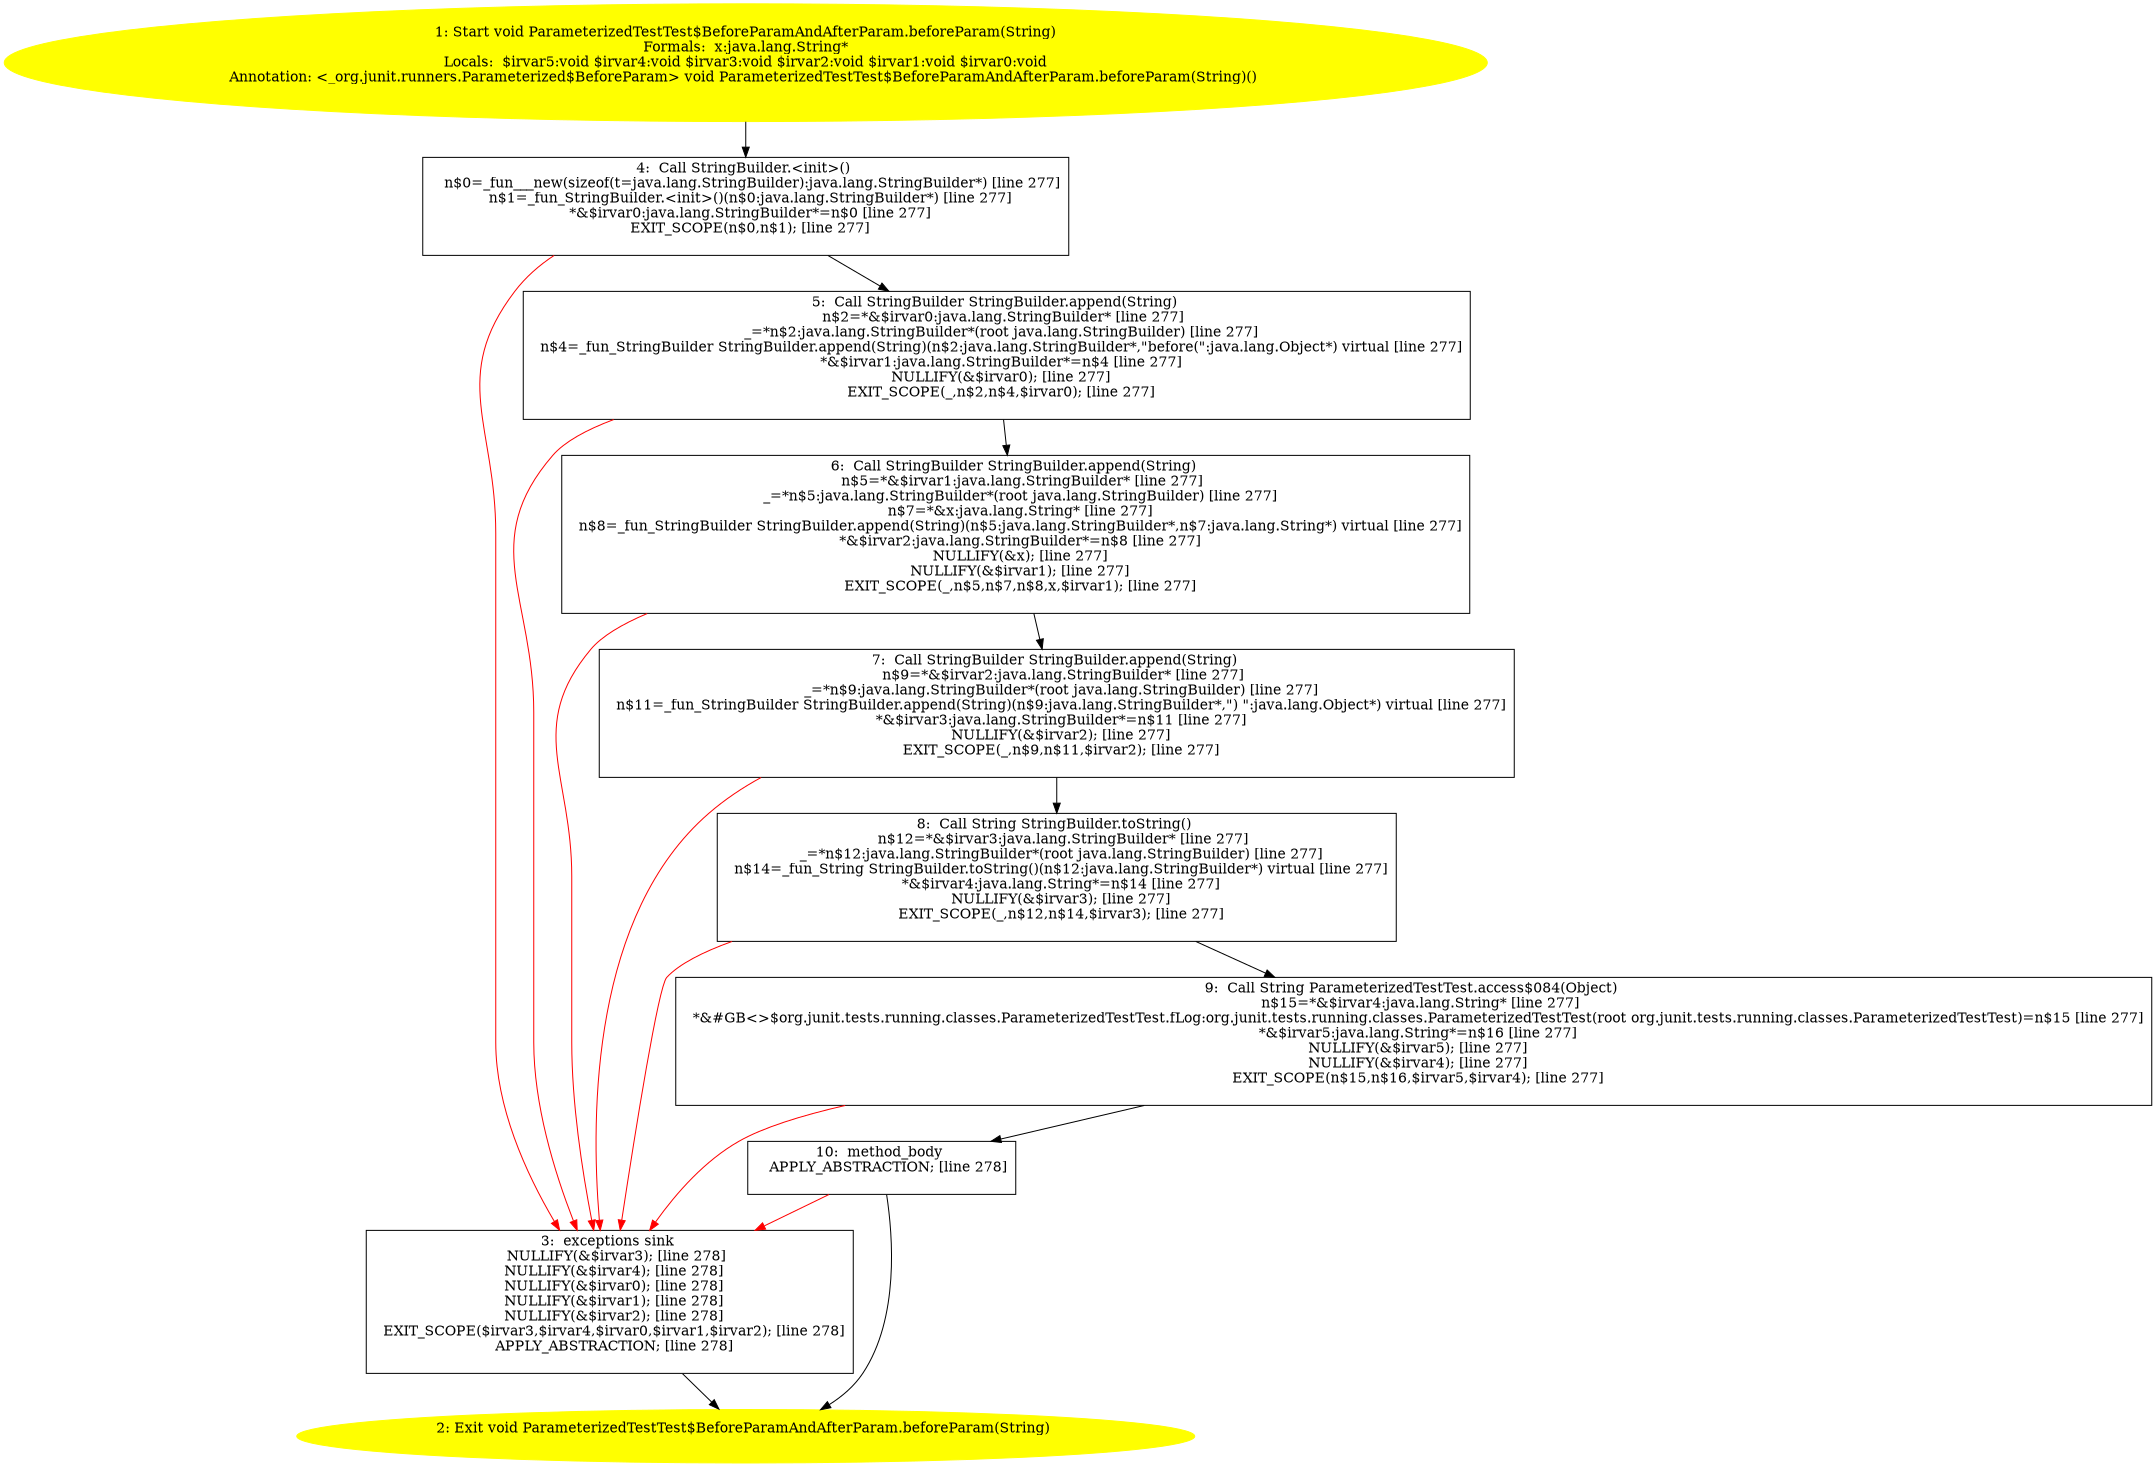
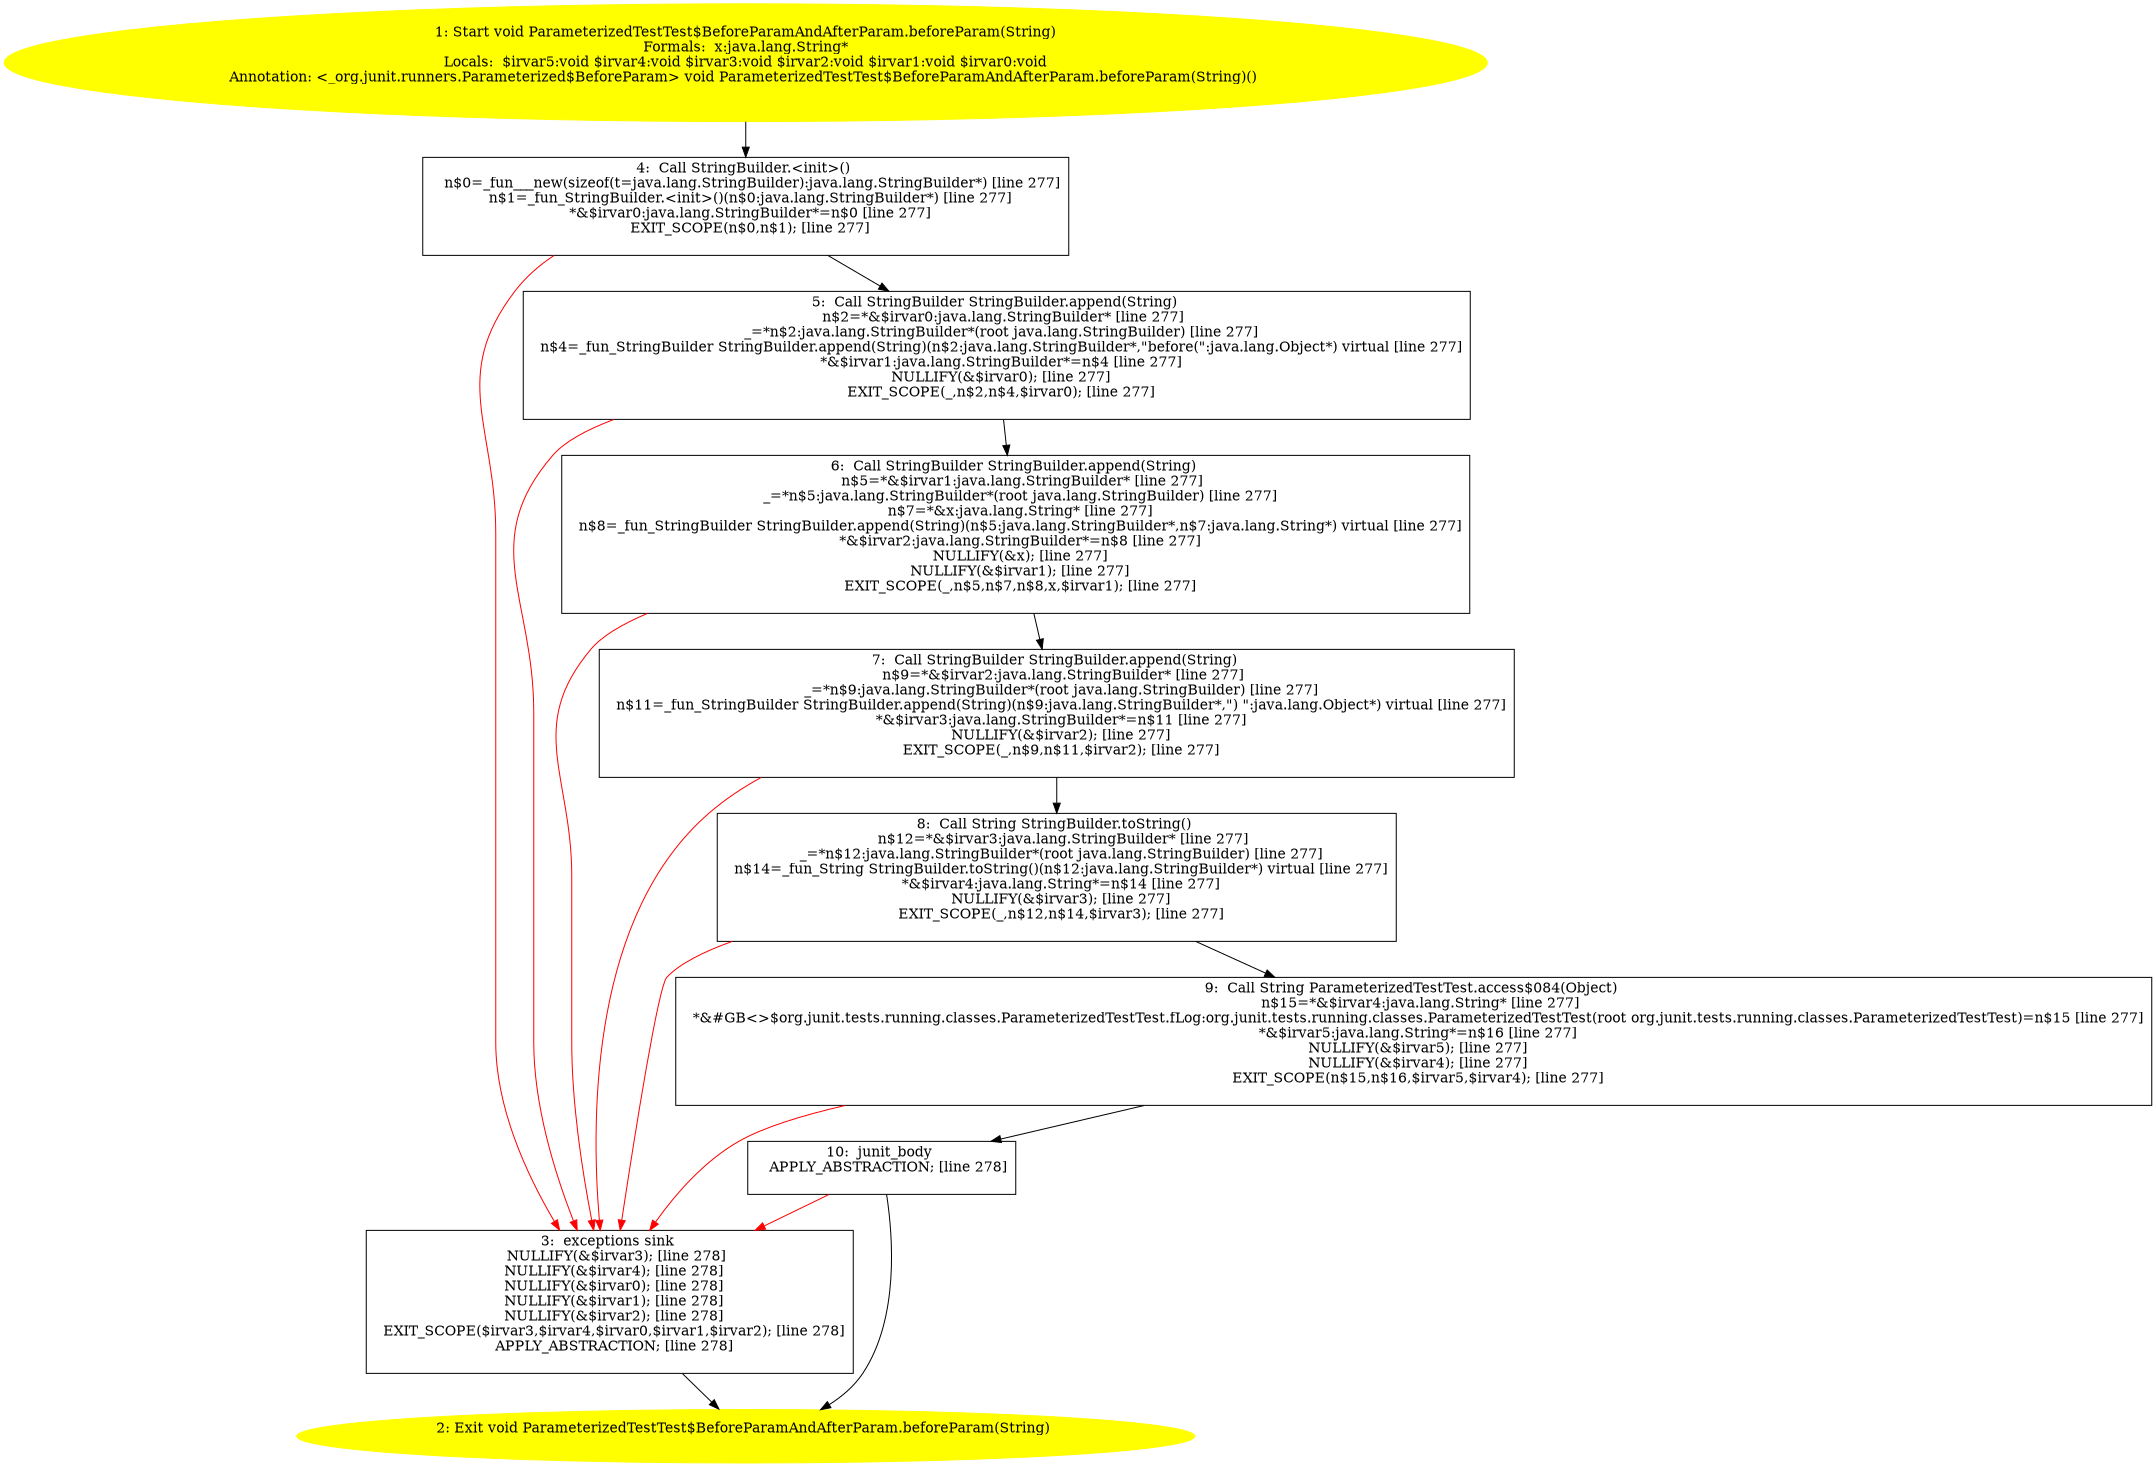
(882, 1168) -> (882, 1168)
